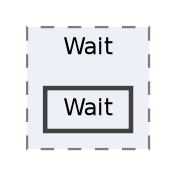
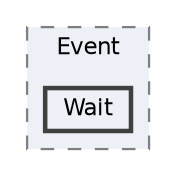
(88, 49) -> (88, 49)
